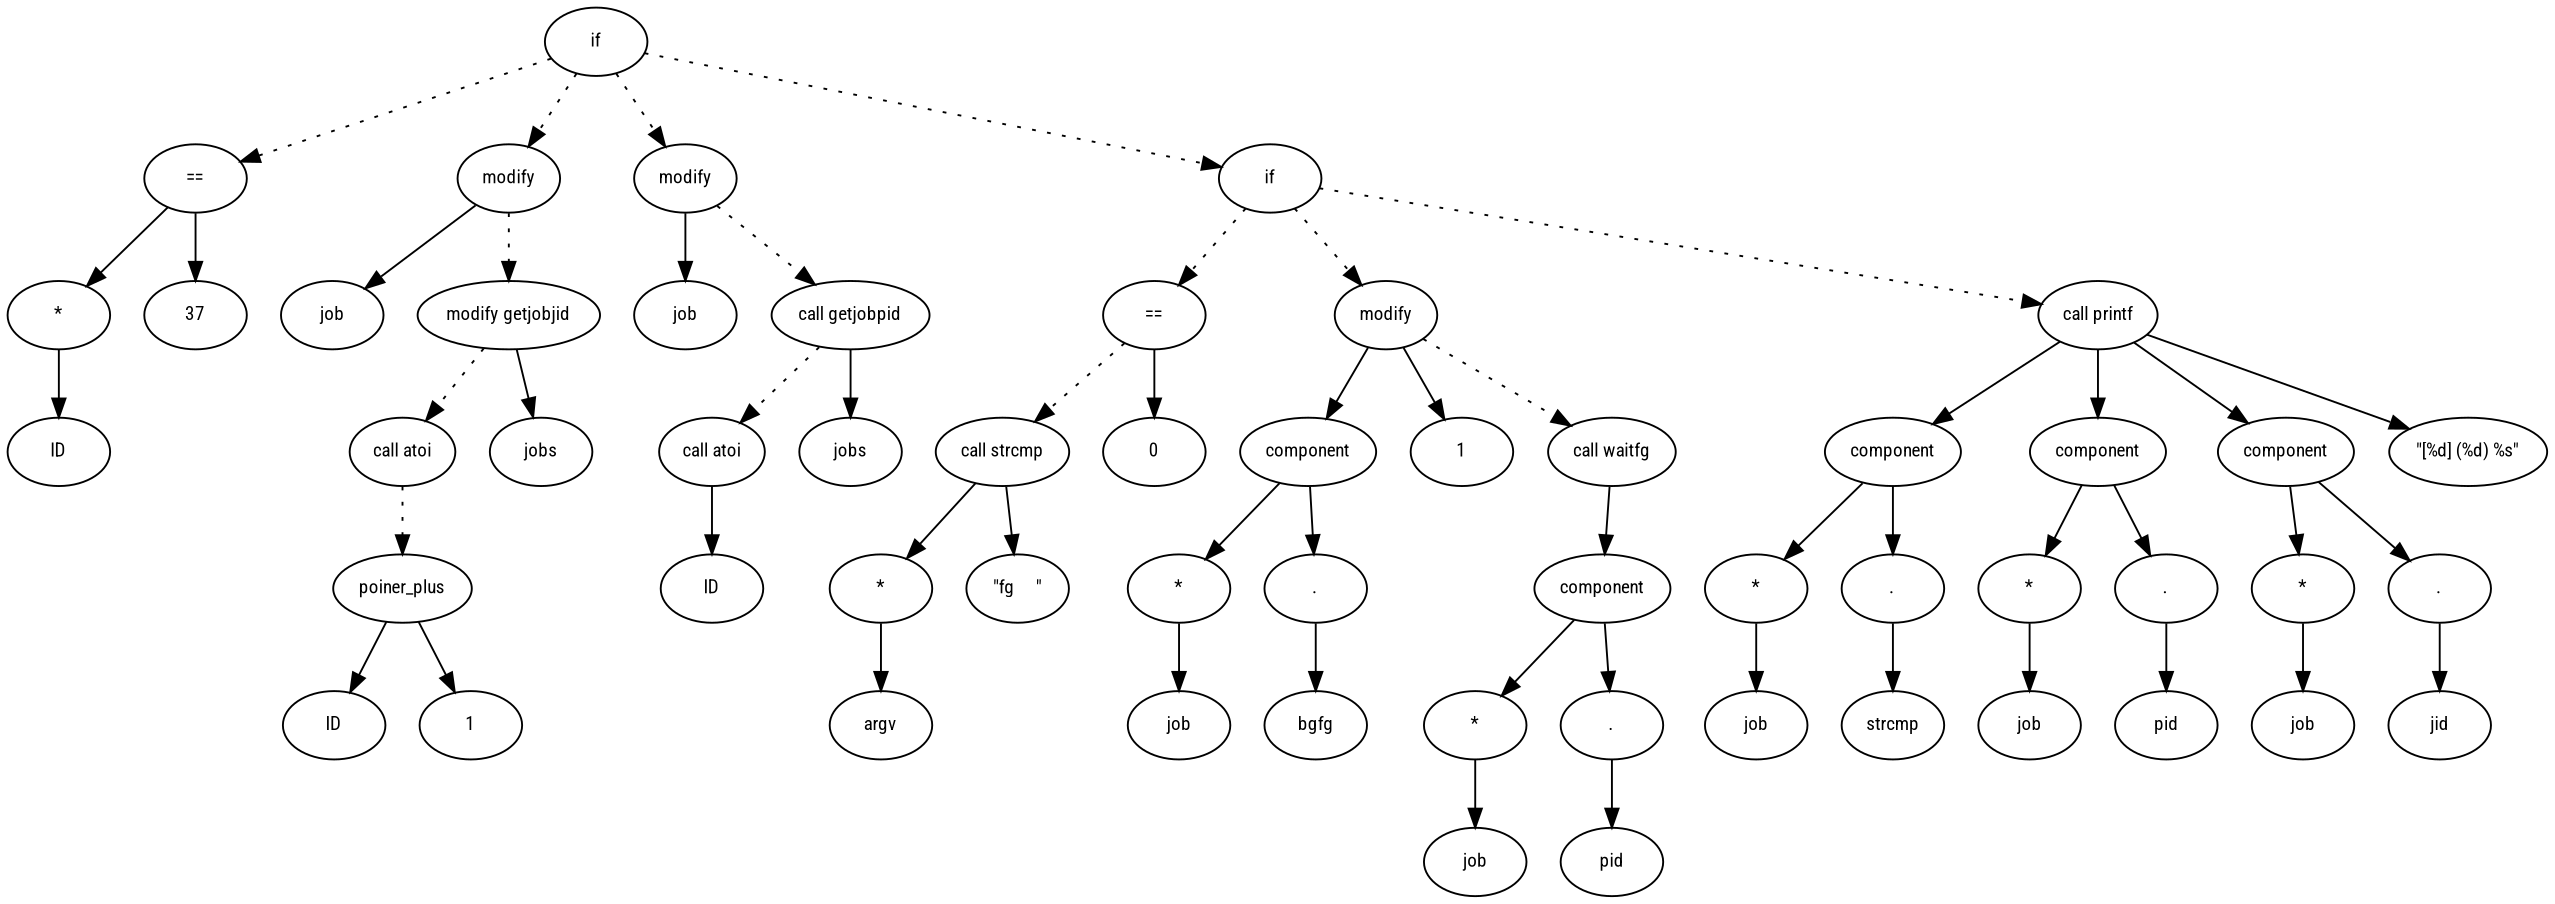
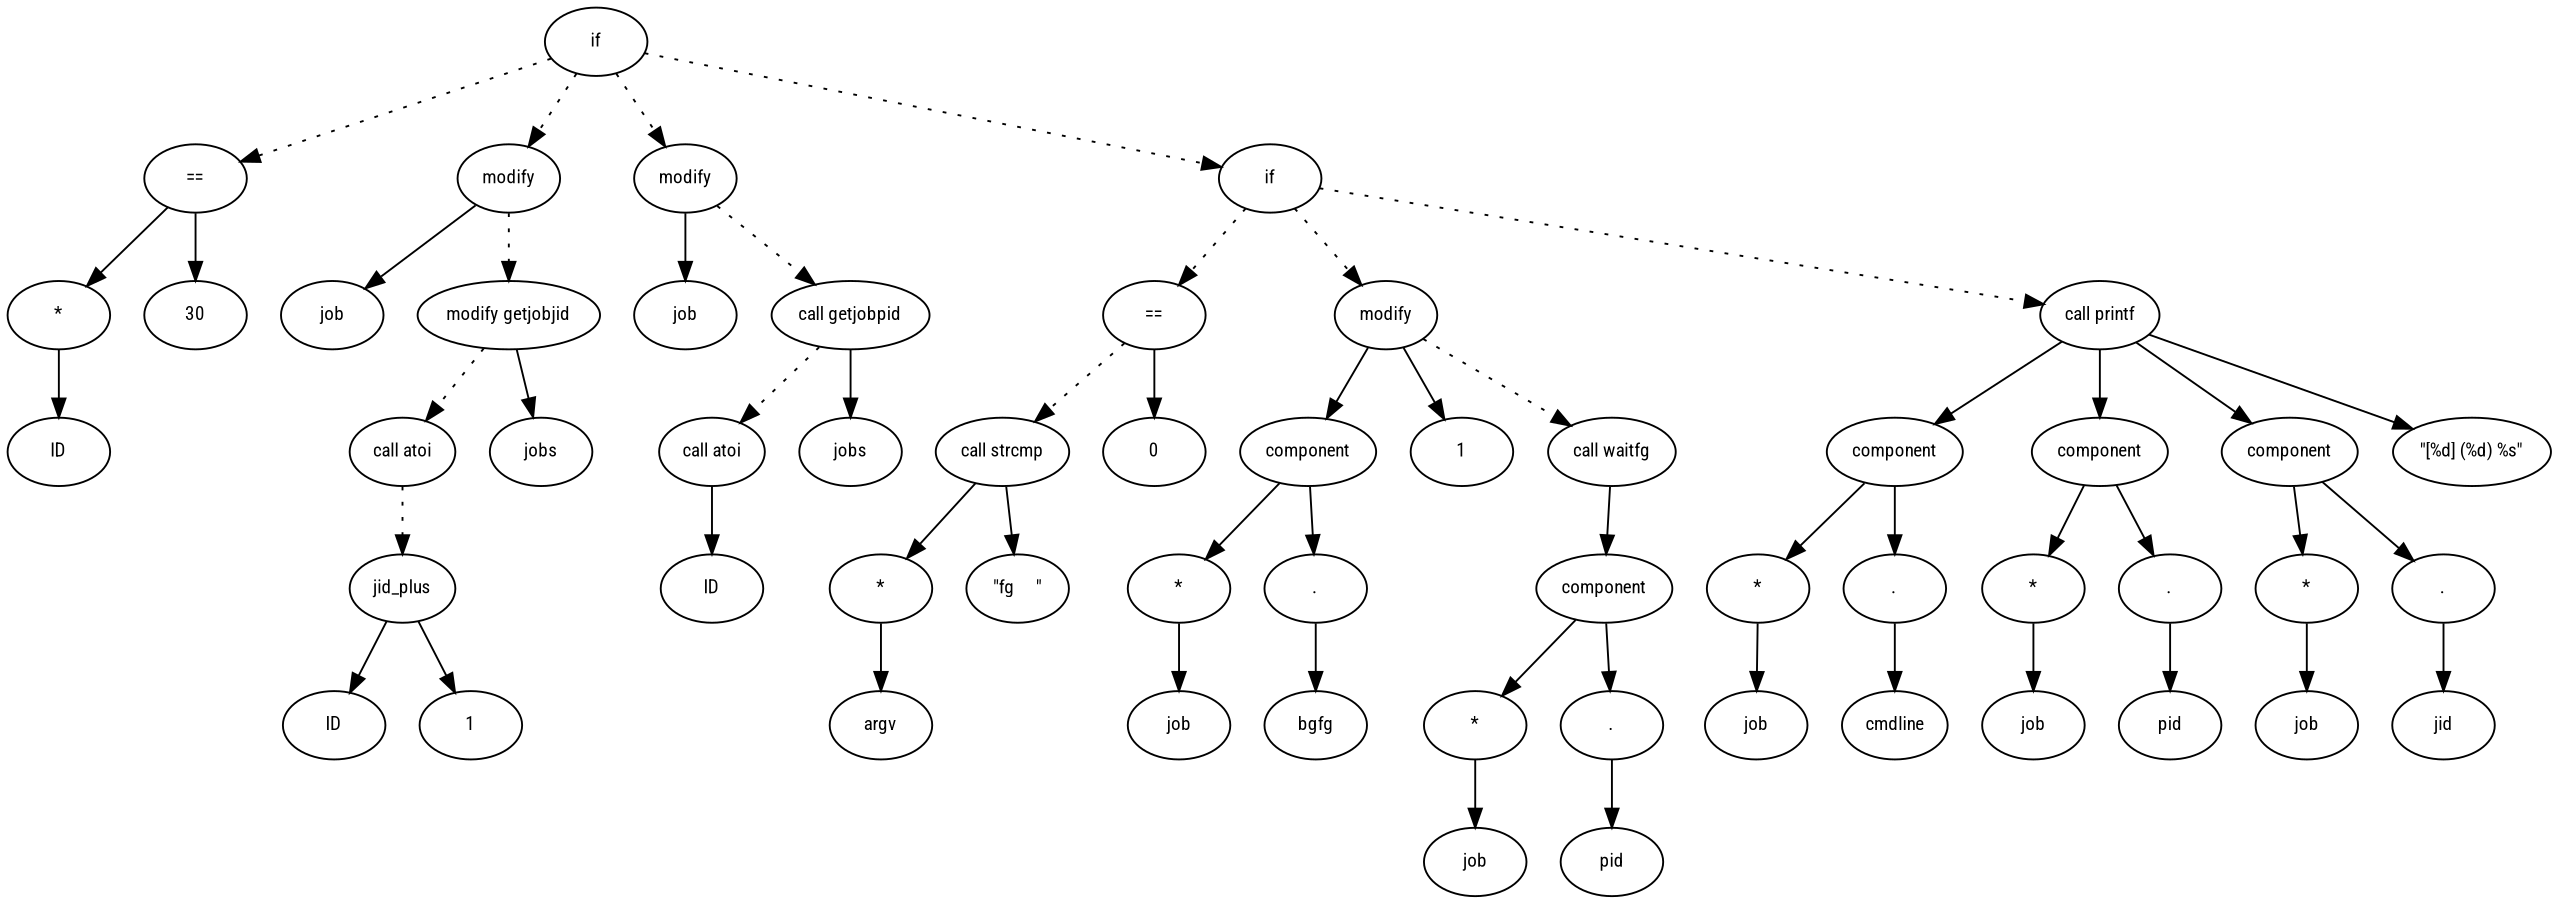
(196, 315) -> (196, 315)
(403, 589) -> (403, 589)
(1893, 725) -> (1895, 725)
